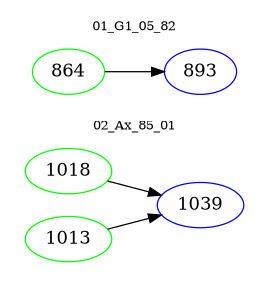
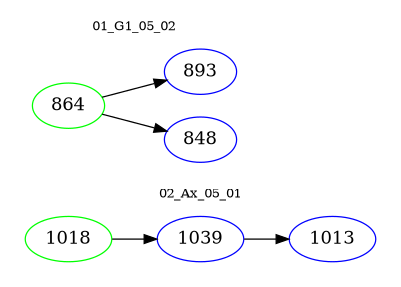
(135, 27) -> (135, 27)
(135, 126) -> (201, 194)
none -> (201, 140)
(128, 224) -> (260, 239)
(69, 239) -> (332, 239)
